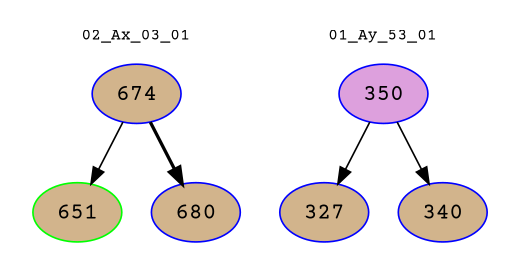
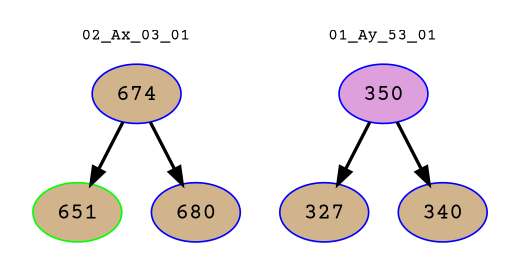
(111, 146) -> (111, 146)
(358, 146) -> (358, 146)
(409, 146) -> (409, 146)
